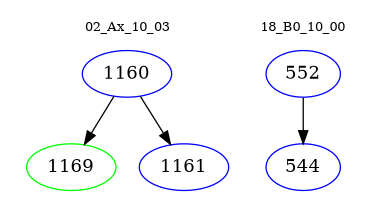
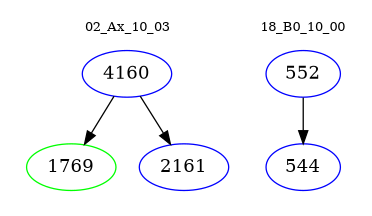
(127, 74) -> (127, 74)
(71, 167) -> (71, 167)
(184, 167) -> (184, 167)
